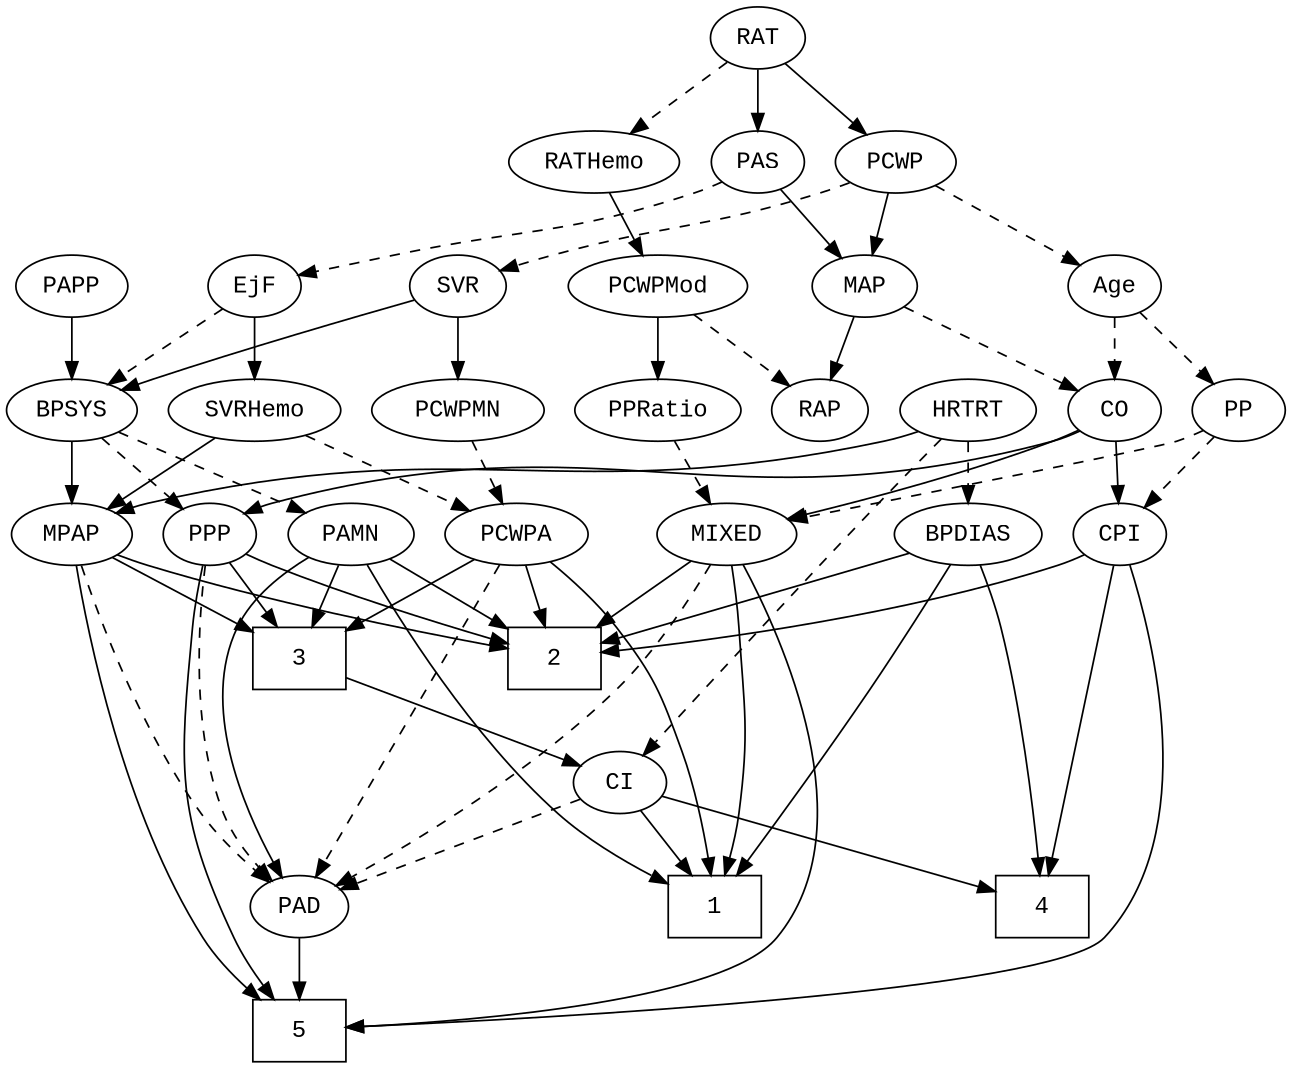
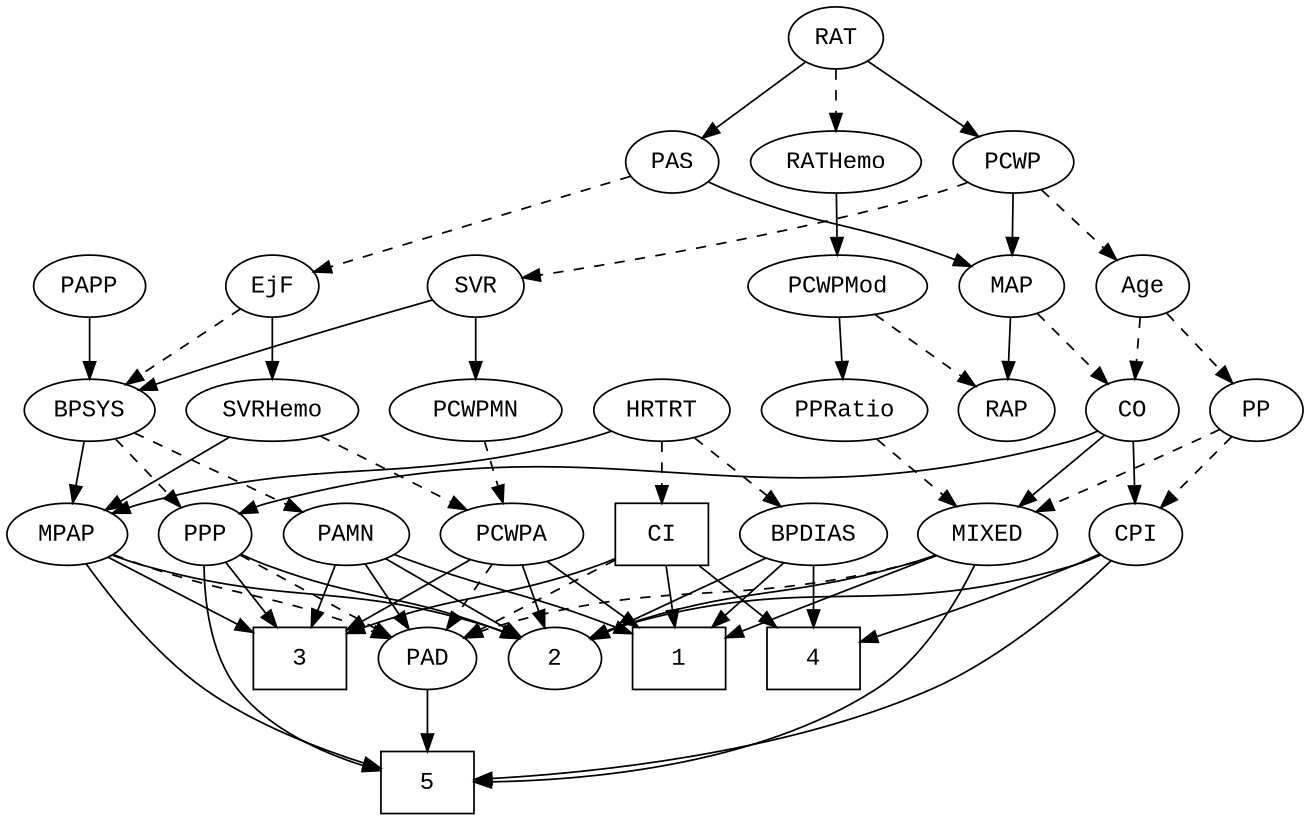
(554, 658) -> (555, 658)
(455, 719) -> (483, 596)
(620, 783) -> (662, 534)
